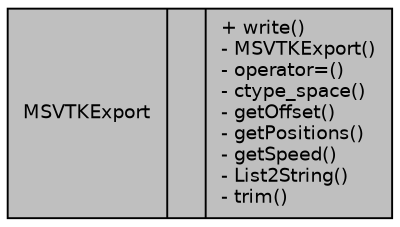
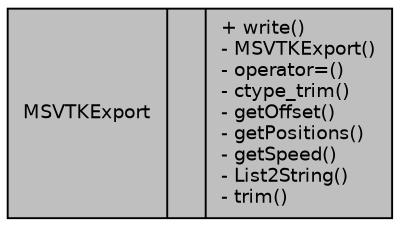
(294, 91) -> (285, 91)
